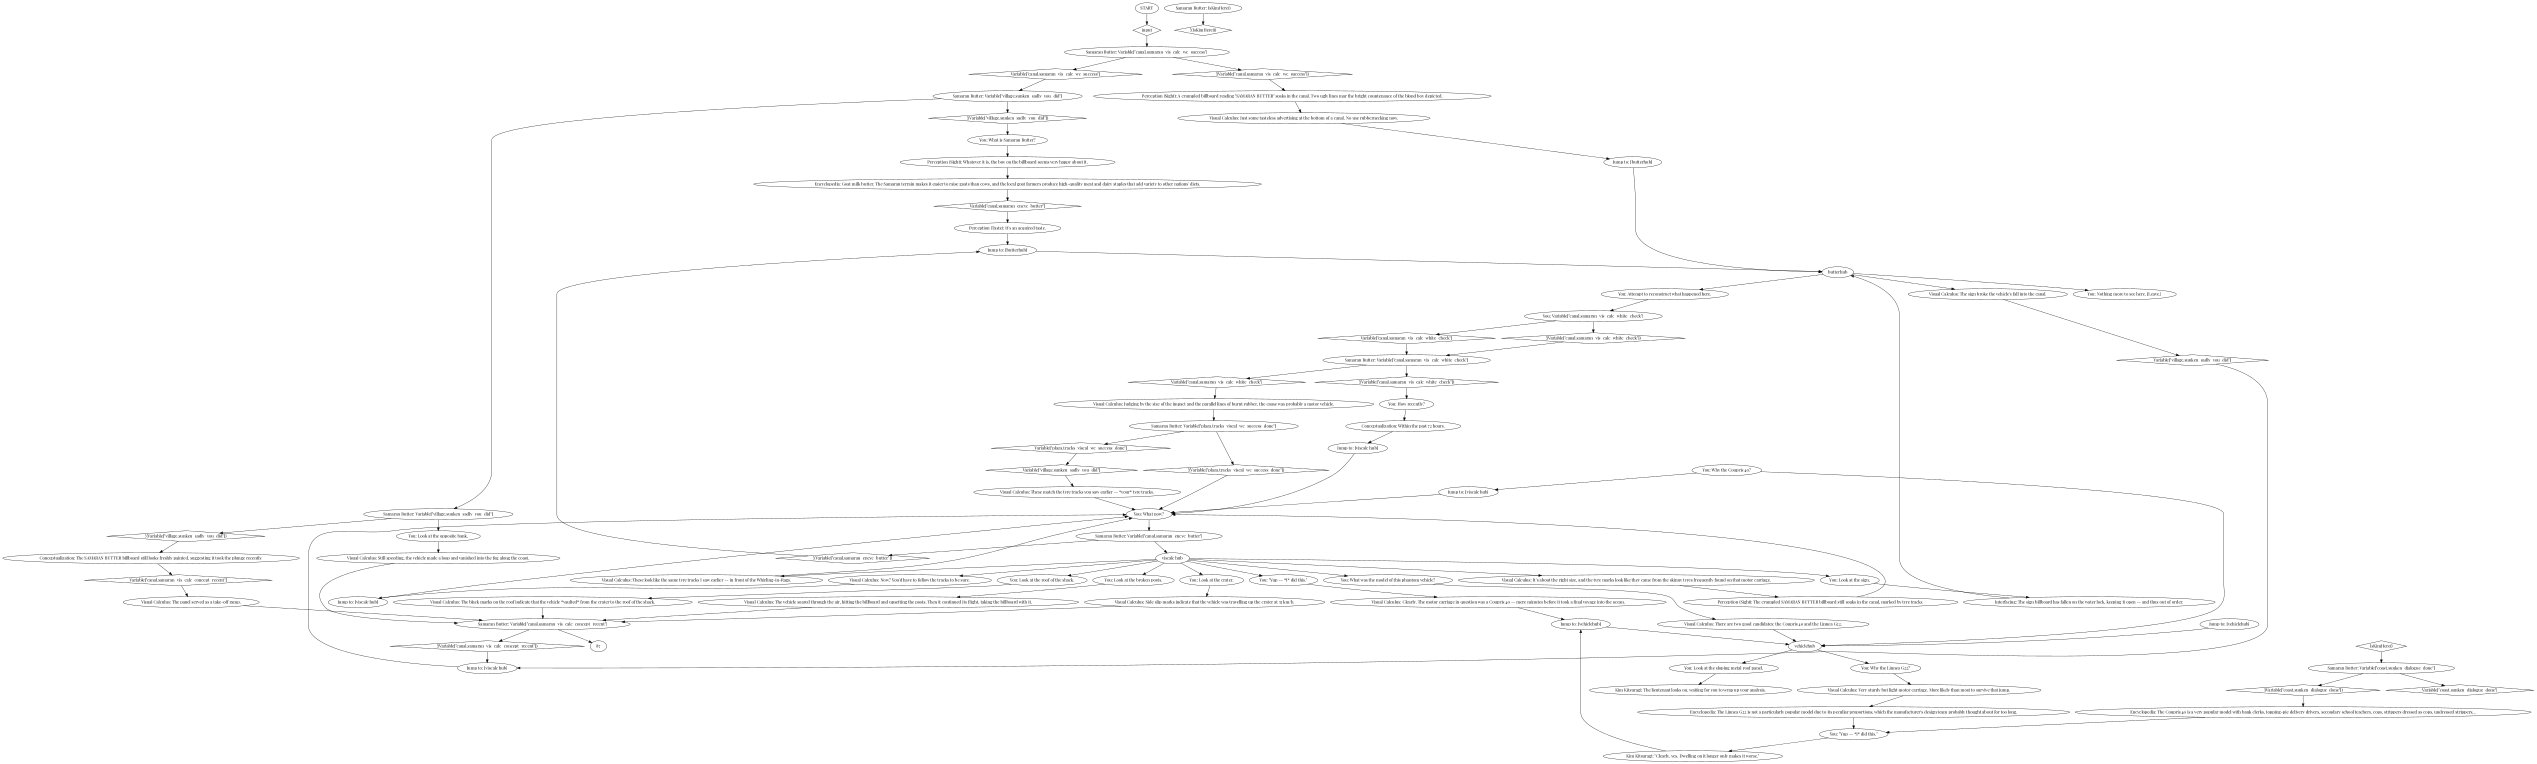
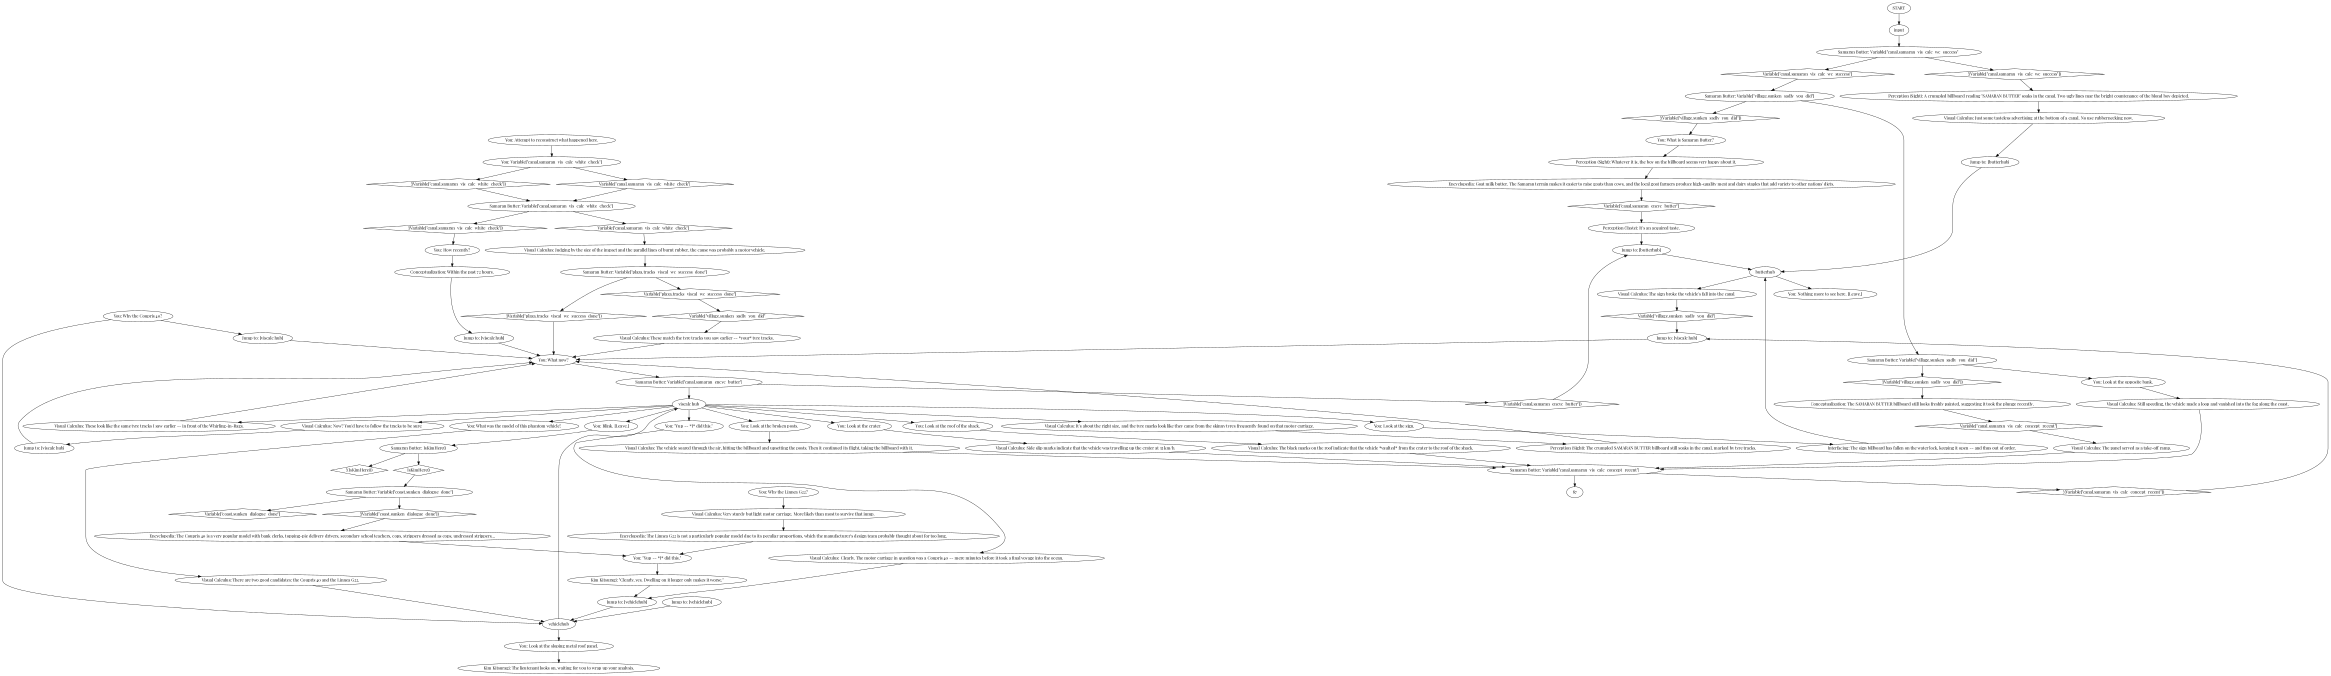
(1147, 30) -> (1899, 30)
(1763, 282) -> none
none -> (611, 426)
none -> (419, 458)
(1841, 656) -> (559, 472)
